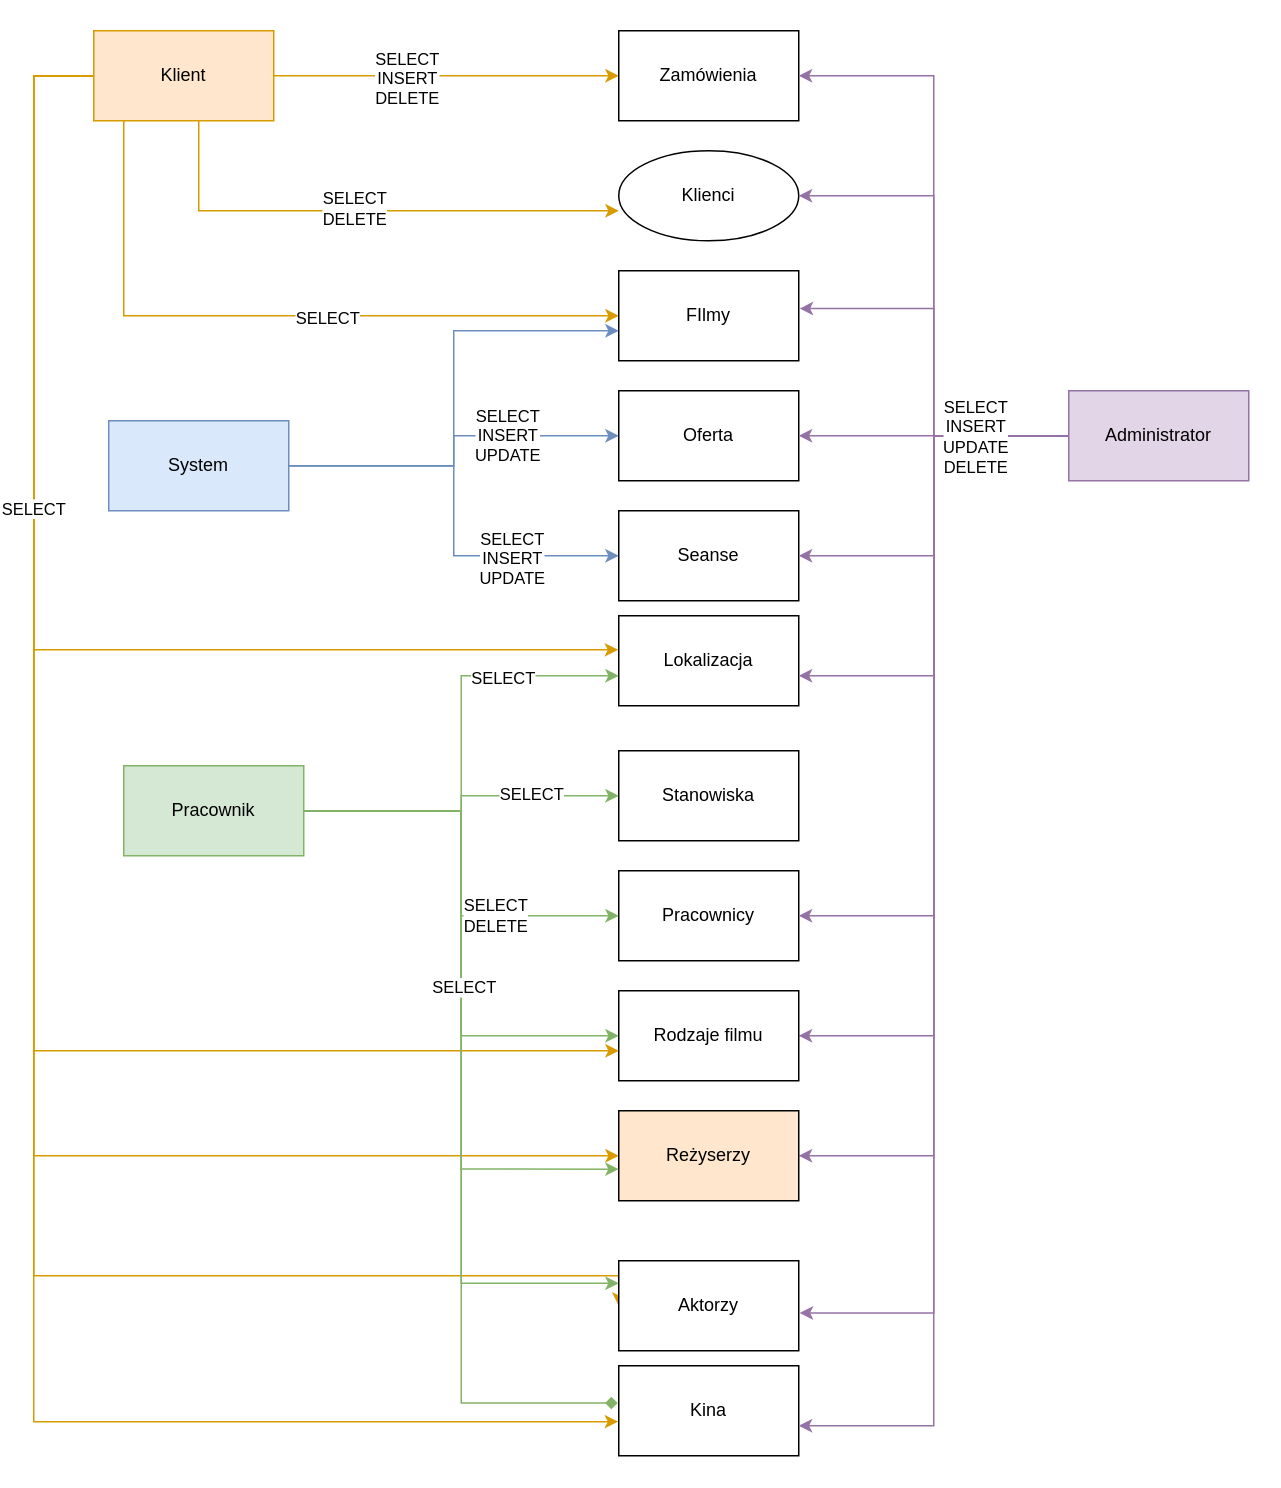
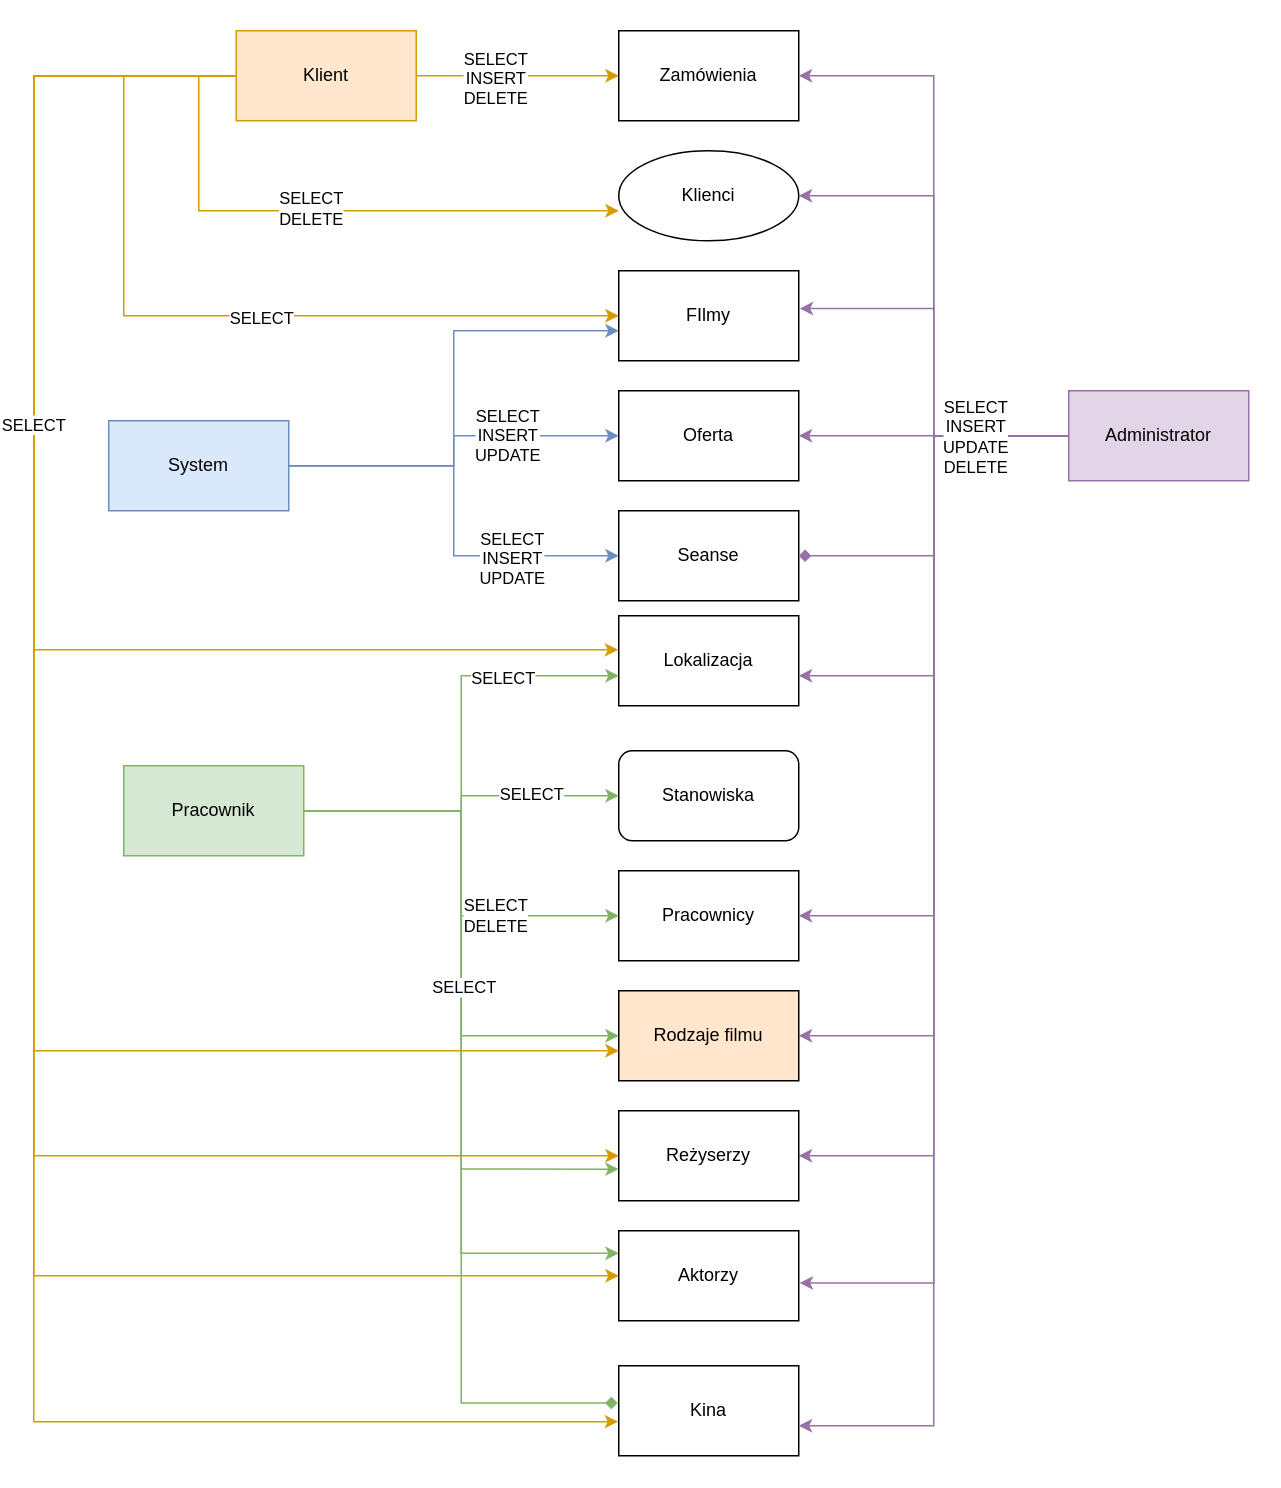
(184, 76) -> (326, 76)
(810, 556) -> (811, 556)
(709, 796) -> (709, 796)
(709, 1036) -> (709, 1036)
(709, 1156) -> (709, 1156)
(709, 1306) -> (709, 1276)
